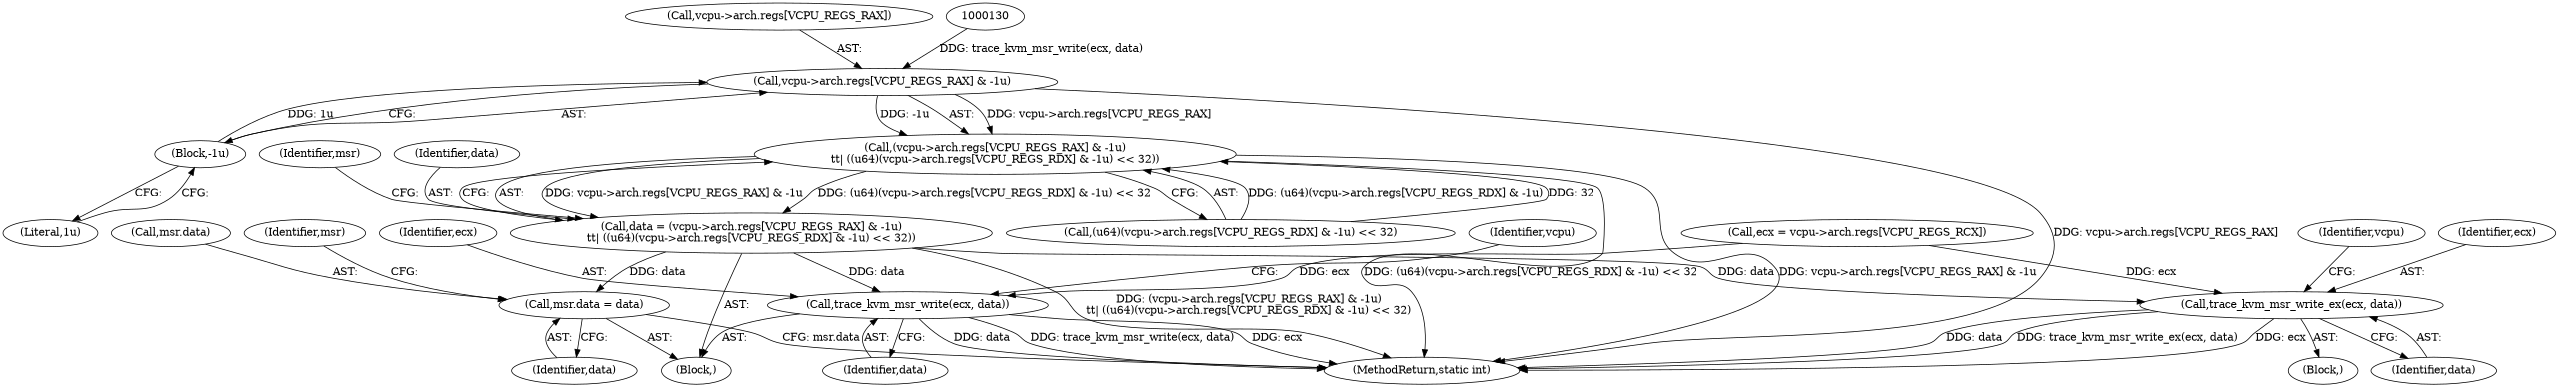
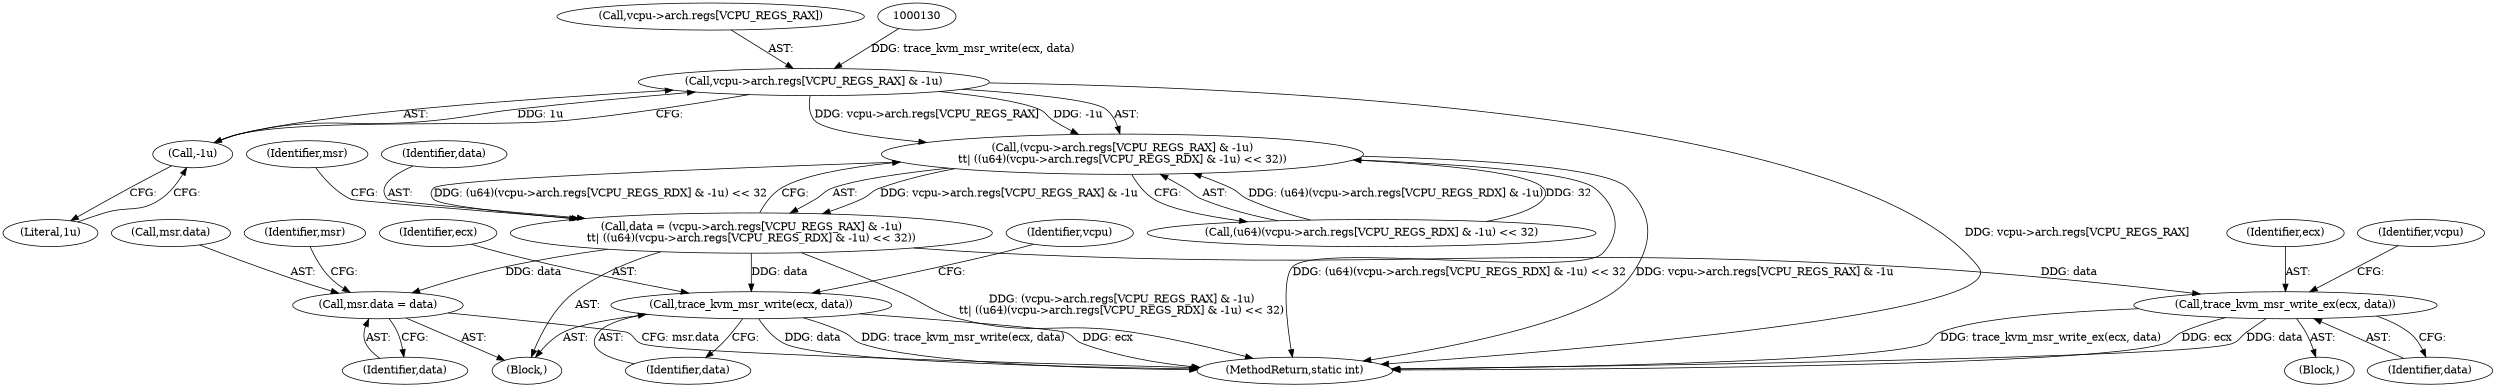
(200, 154) -> (193, 154)
(1857, 233) -> none
